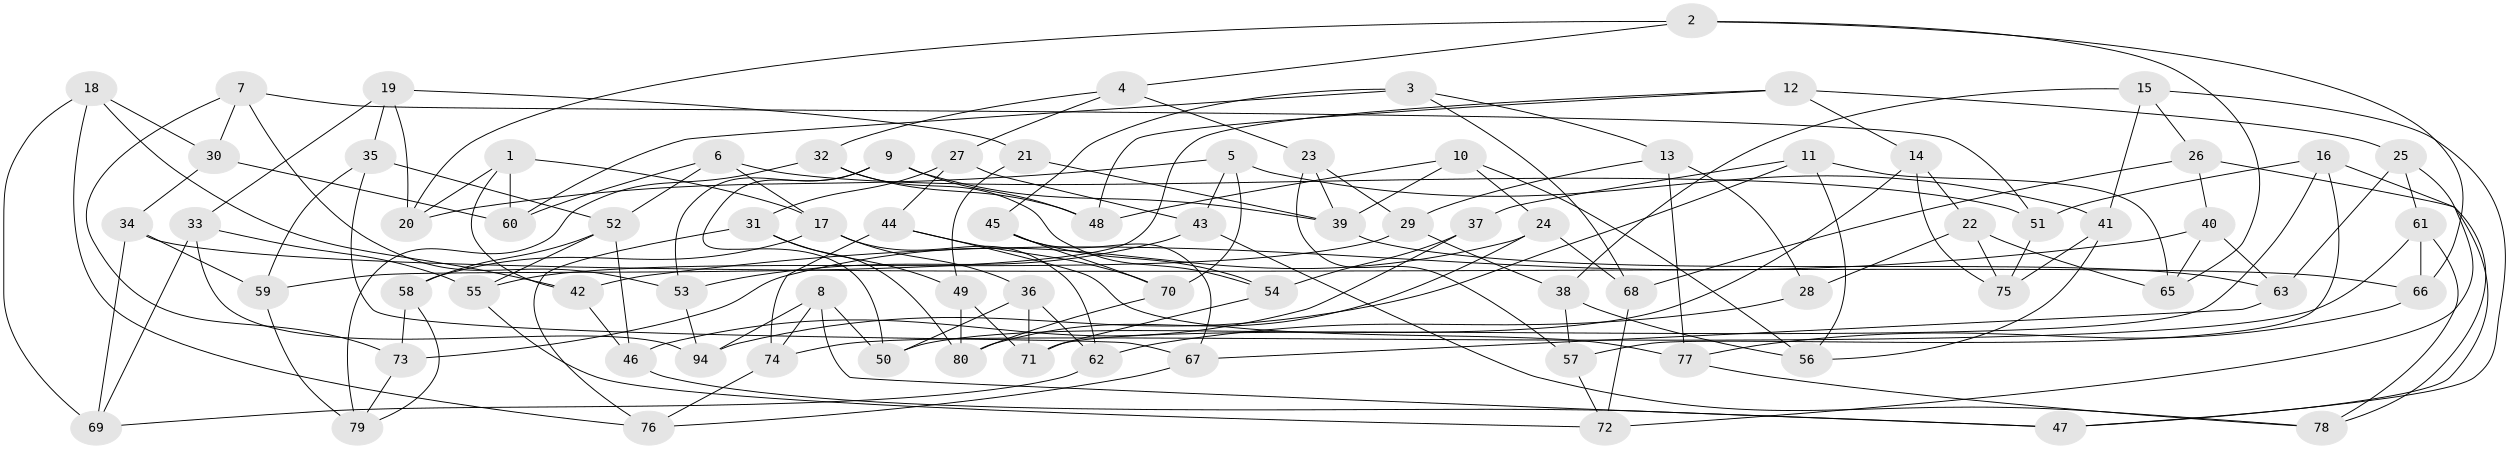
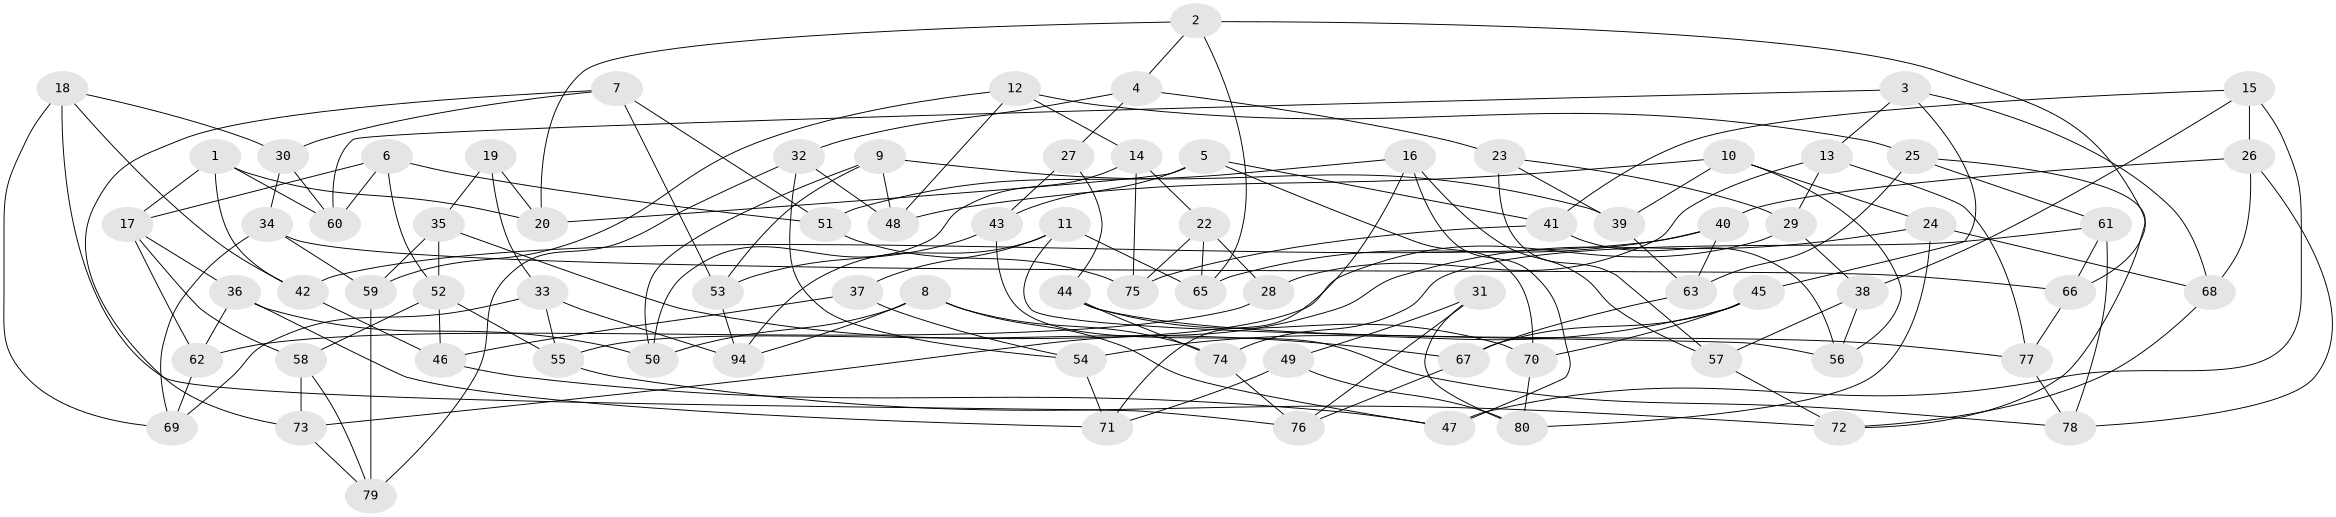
(1025, 157) -> none
(855, 190) -> none
